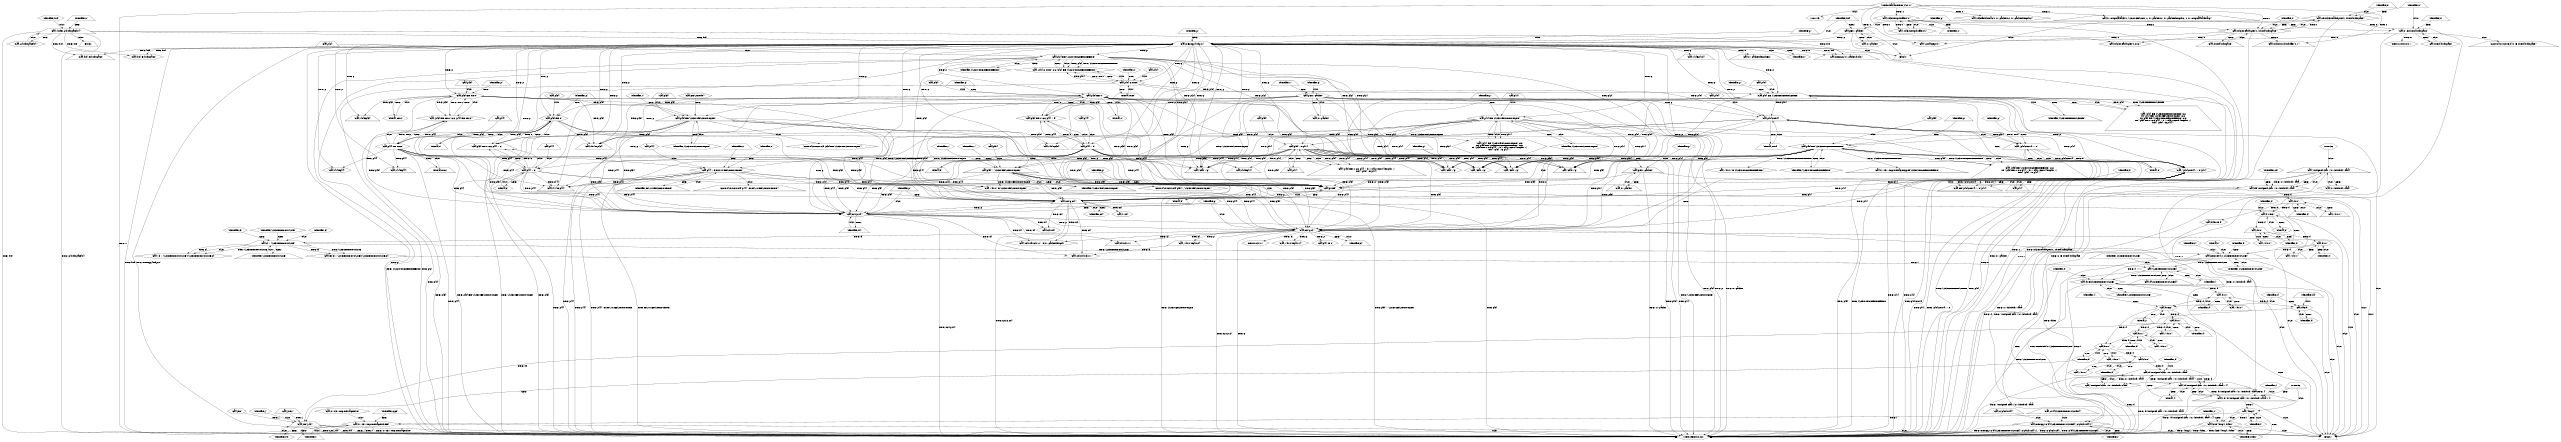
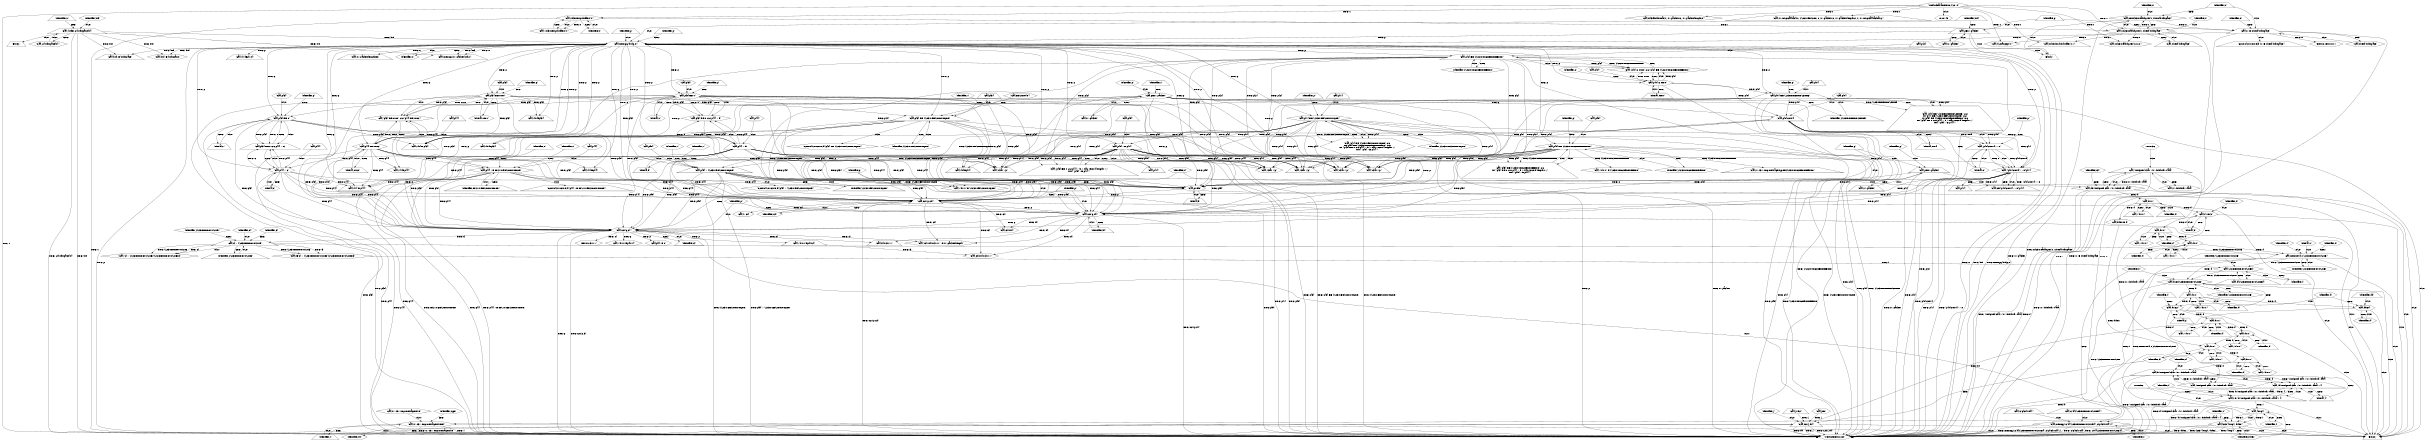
none -> (1063, 142)
(390, 411) -> (448, 411)
